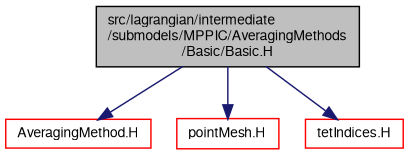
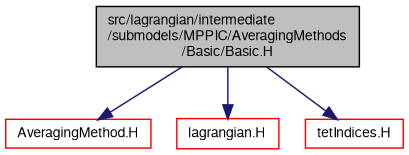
(228, 134) -> (228, 134)
